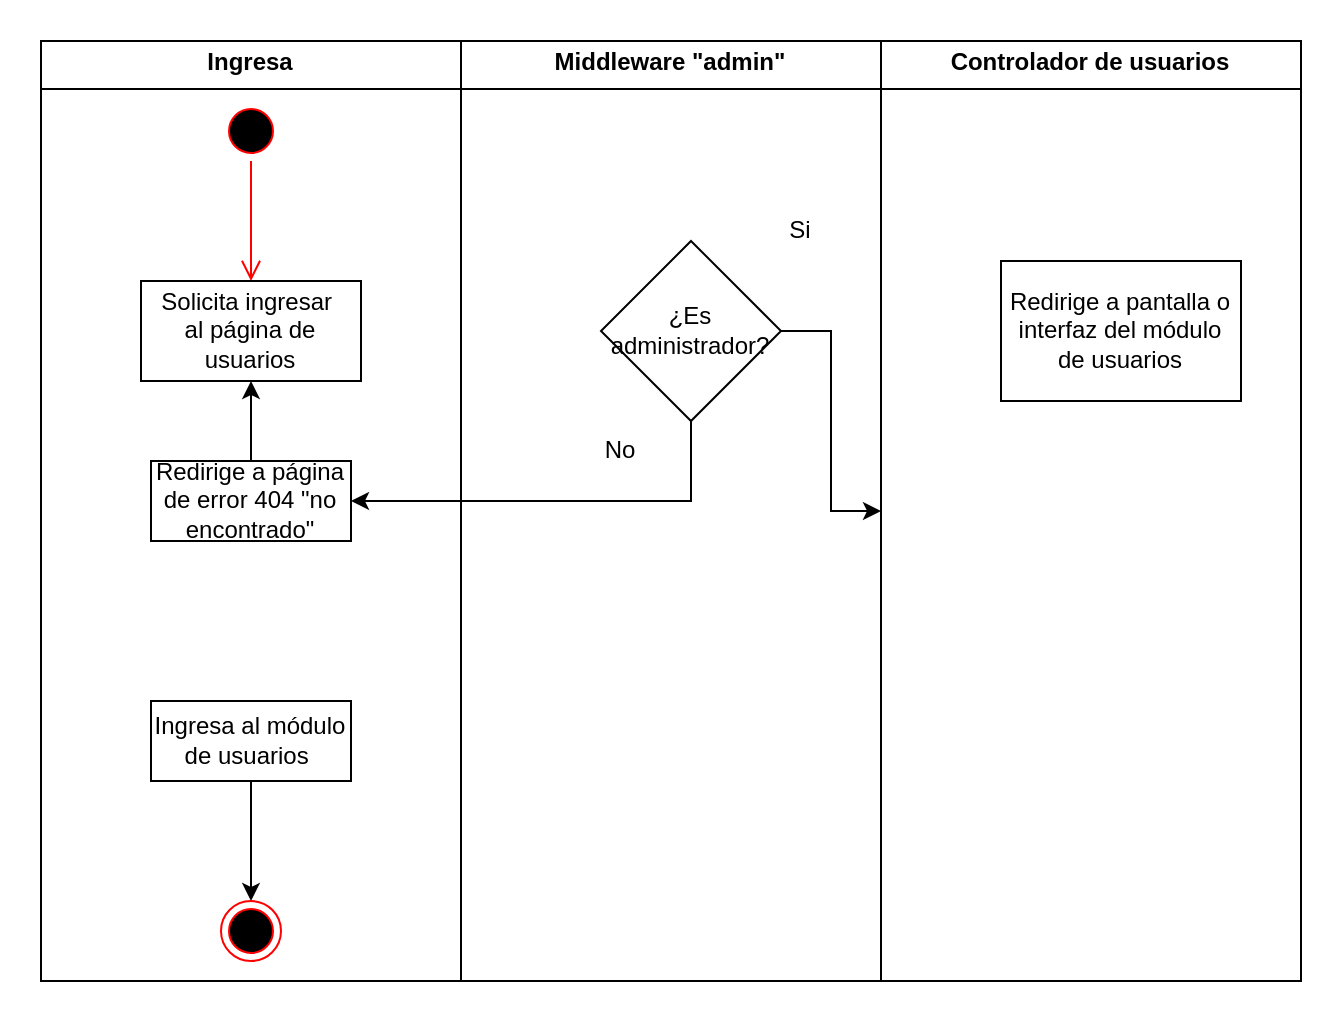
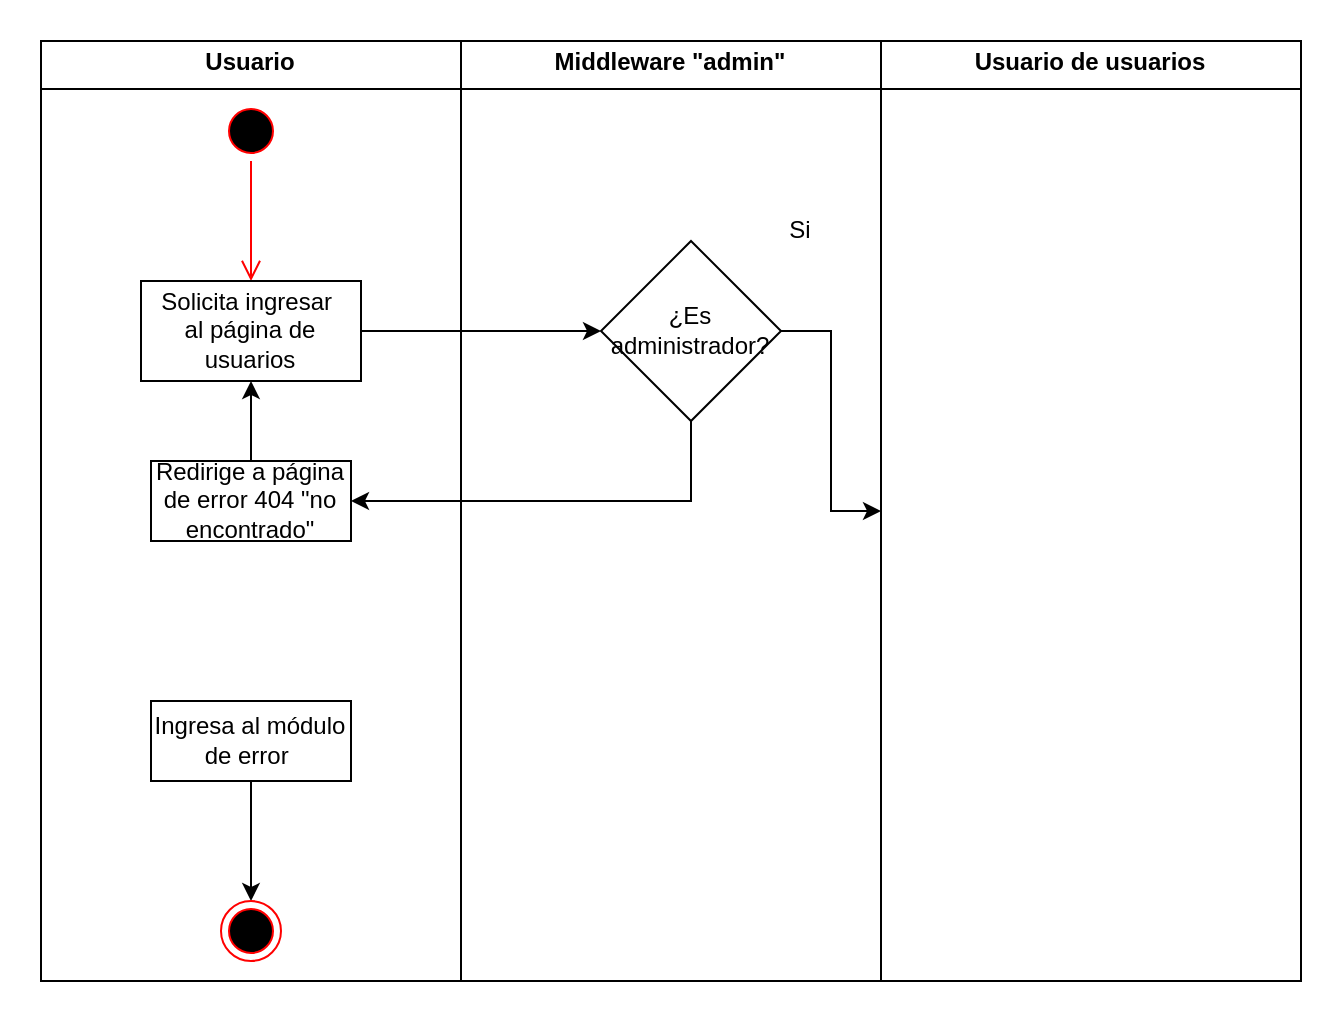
(88, 55) -> (85, 55)
(1023, 55) -> (996, 55)
none -> (474, 331)
(1121, 331) -> none
(621, 451) -> none
(251, 741) -> (251, 741)
